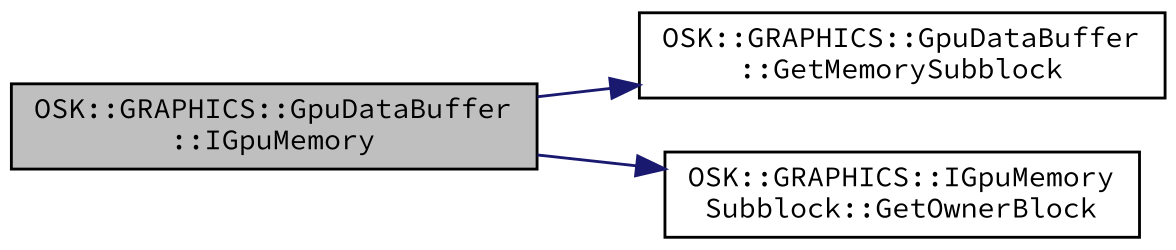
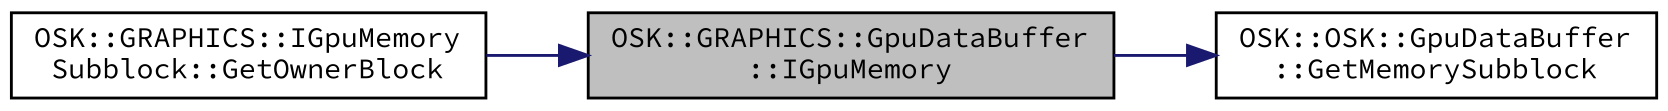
(902, 55) -> (1436, 55)
(587, 160) -> (523, 55)
